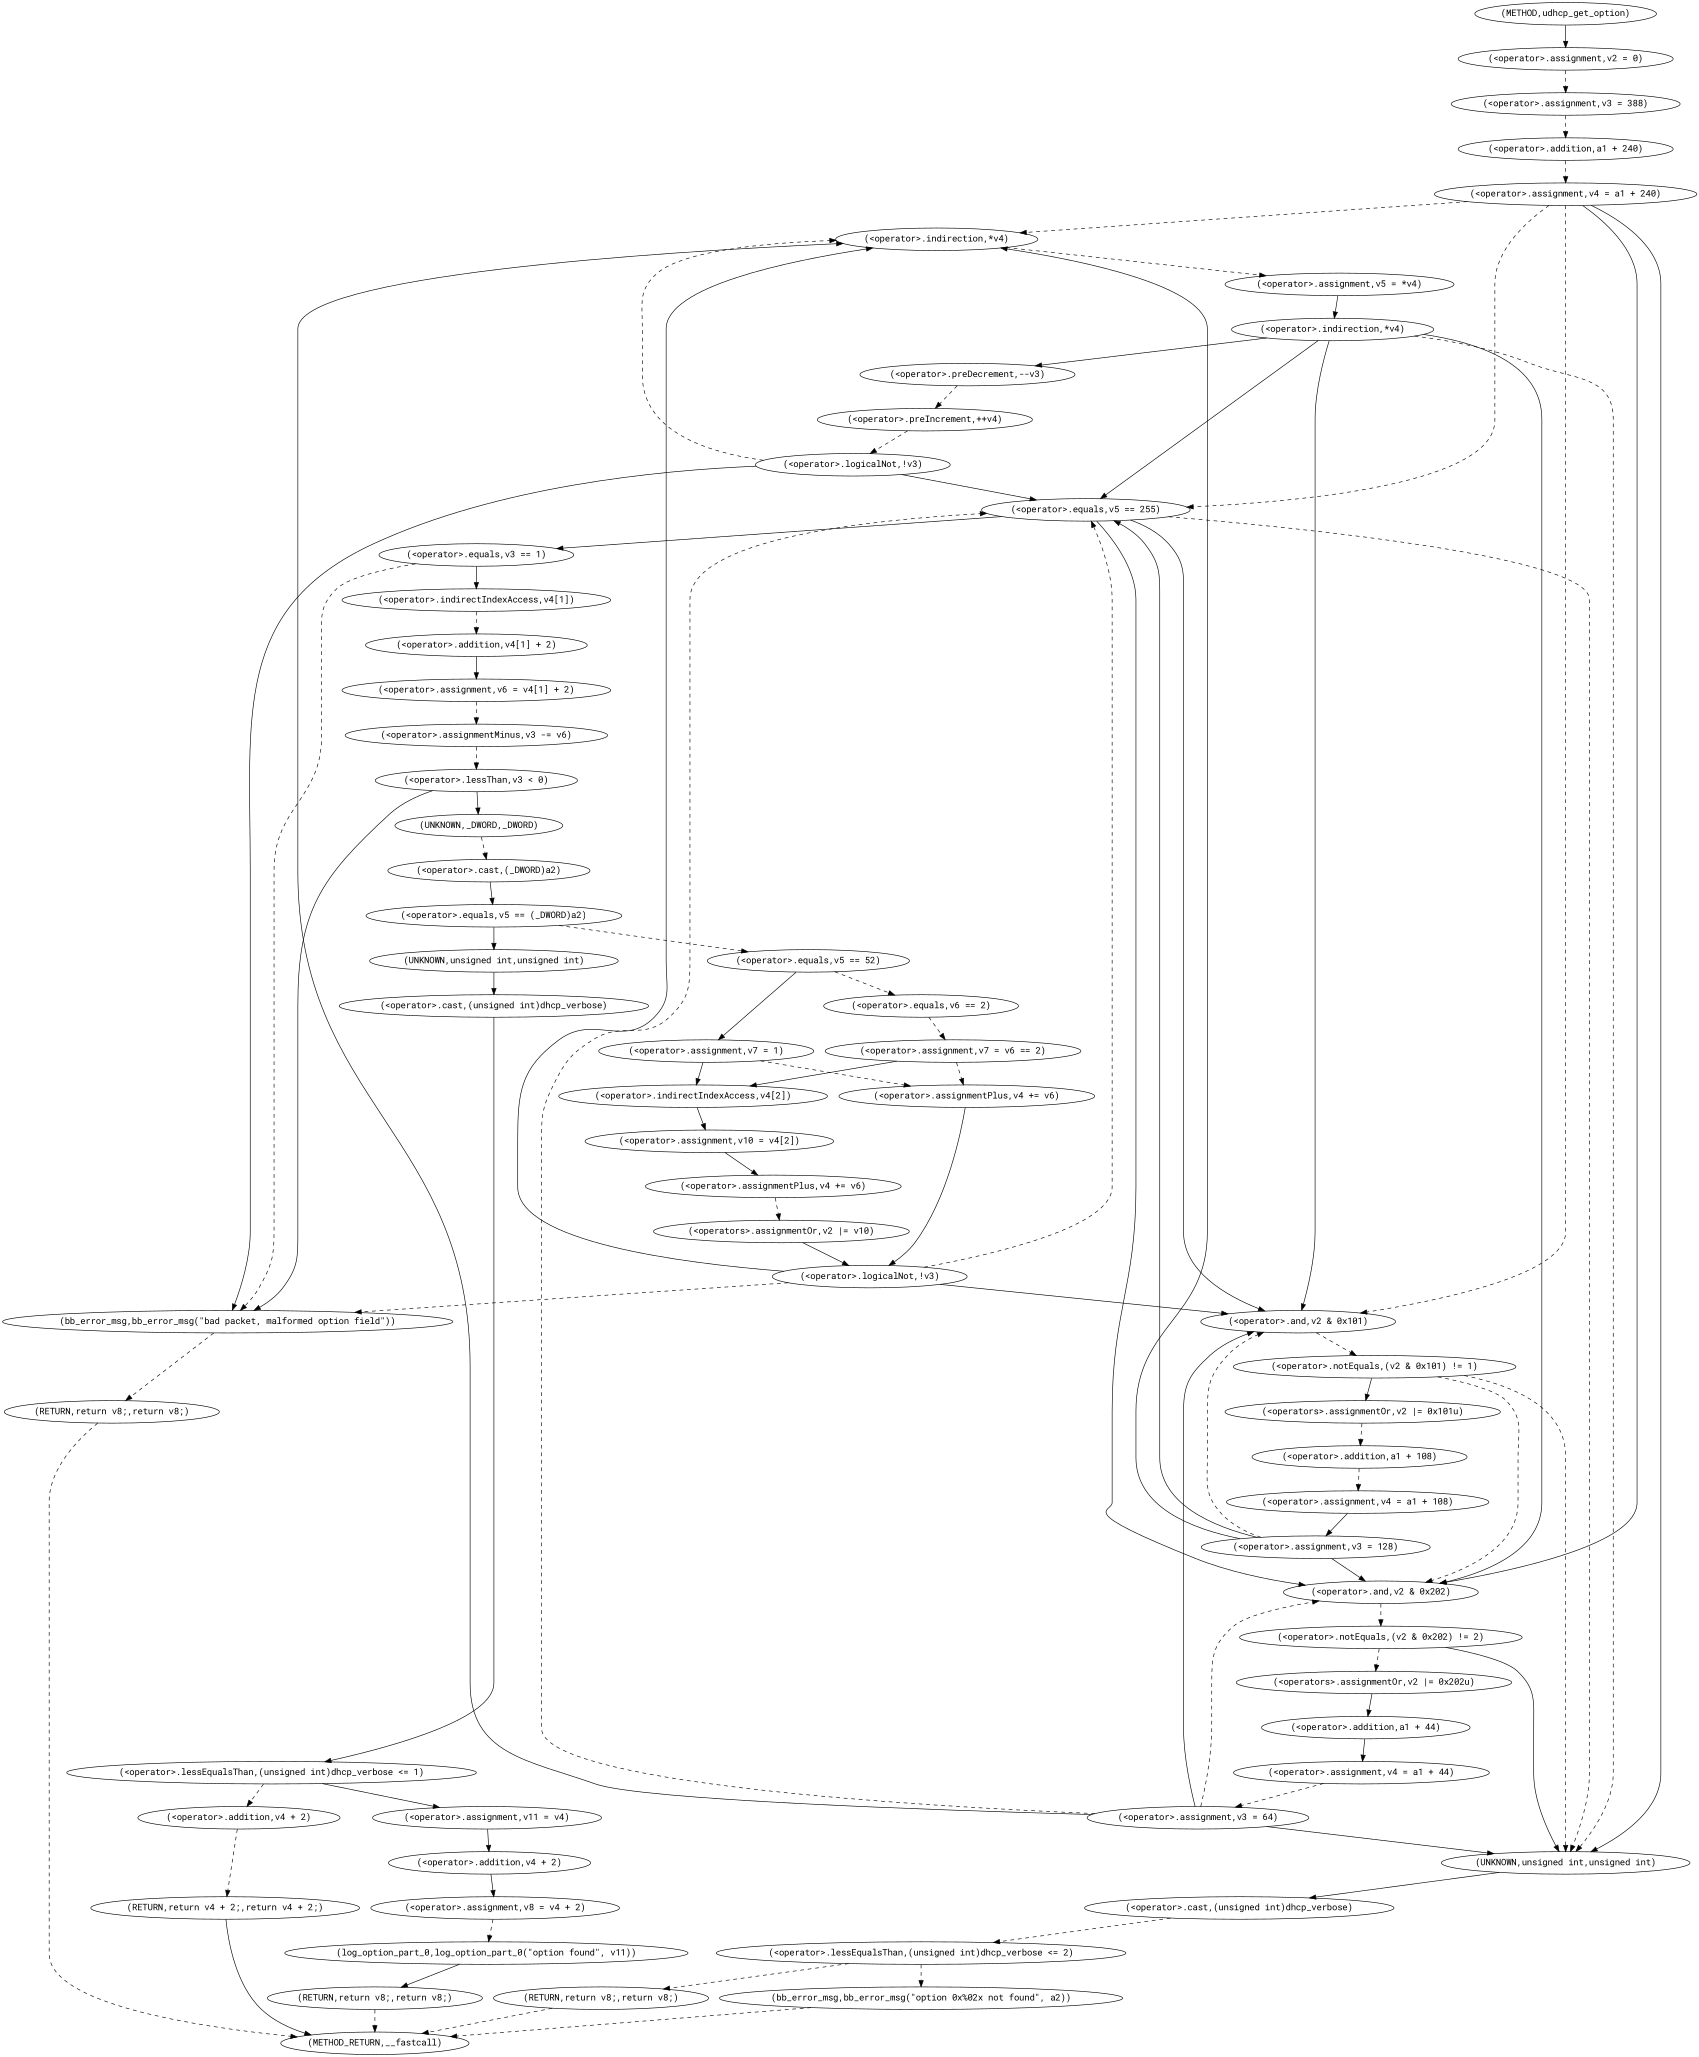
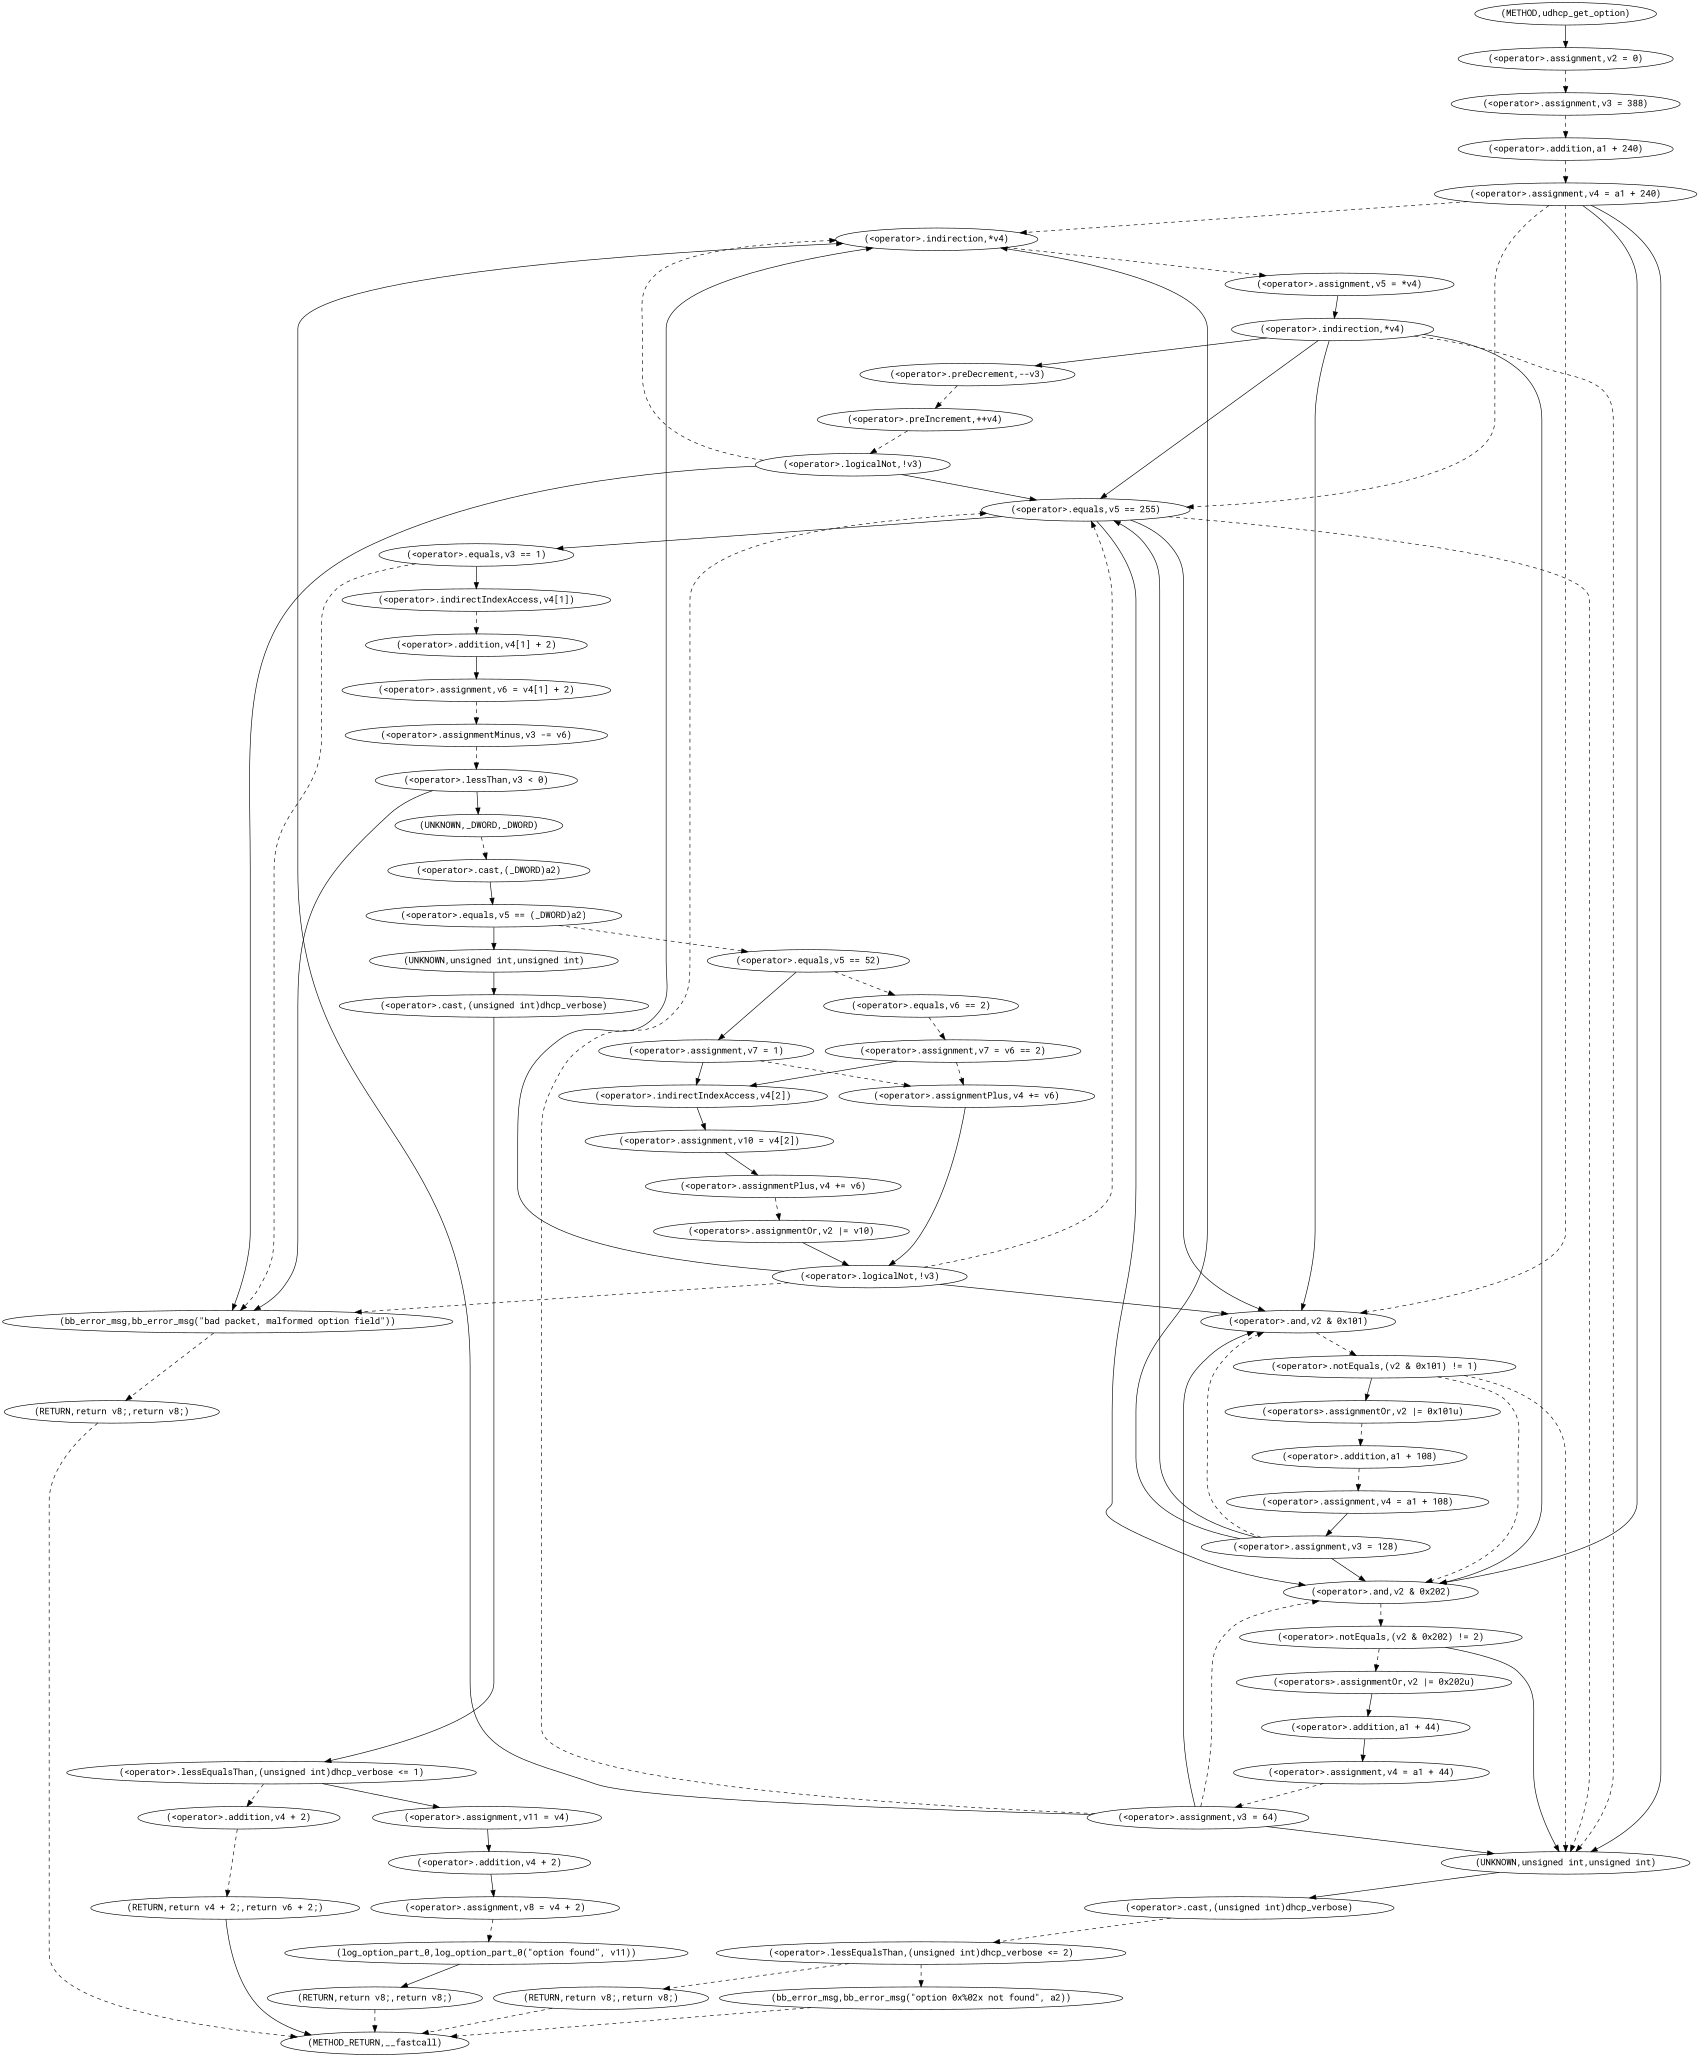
(225, 1908) -> (225, 1908)
